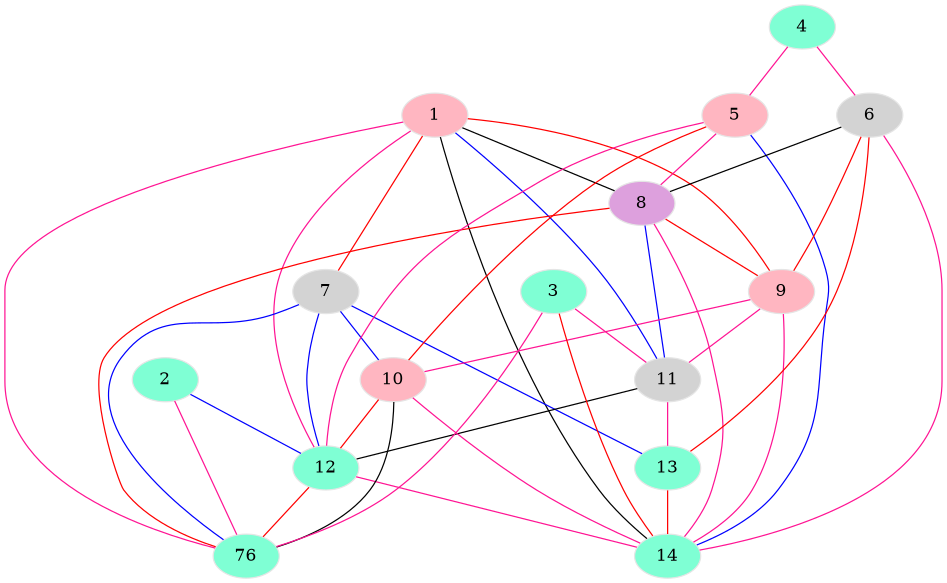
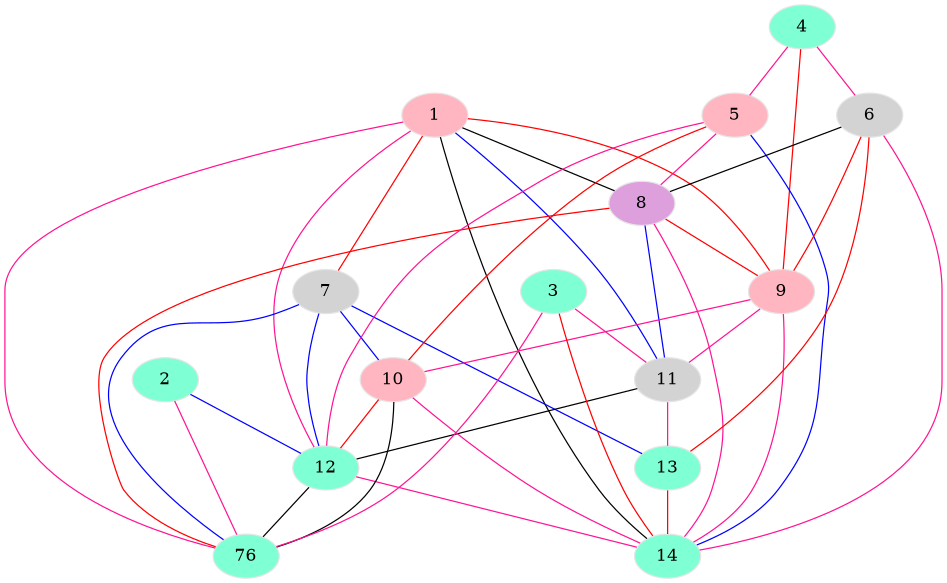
none -> (792, 159)
(286, 512) -> (286, 512)
